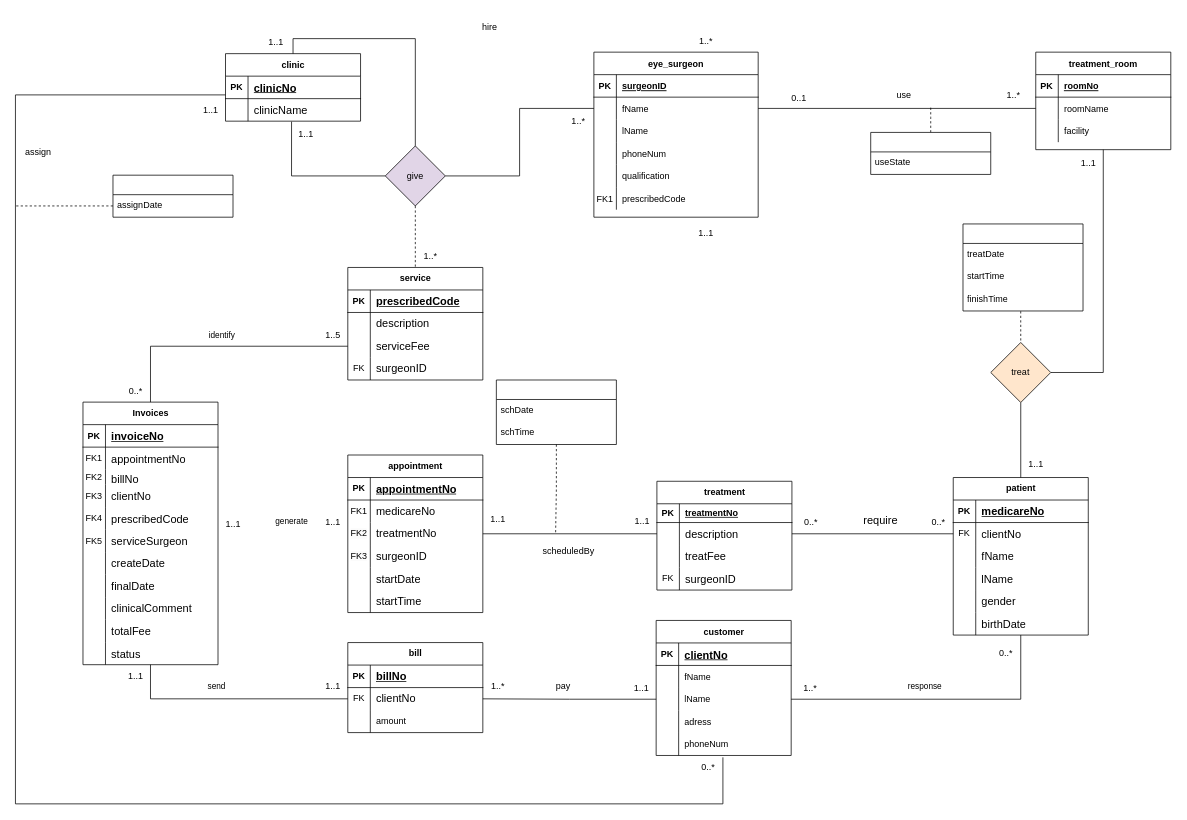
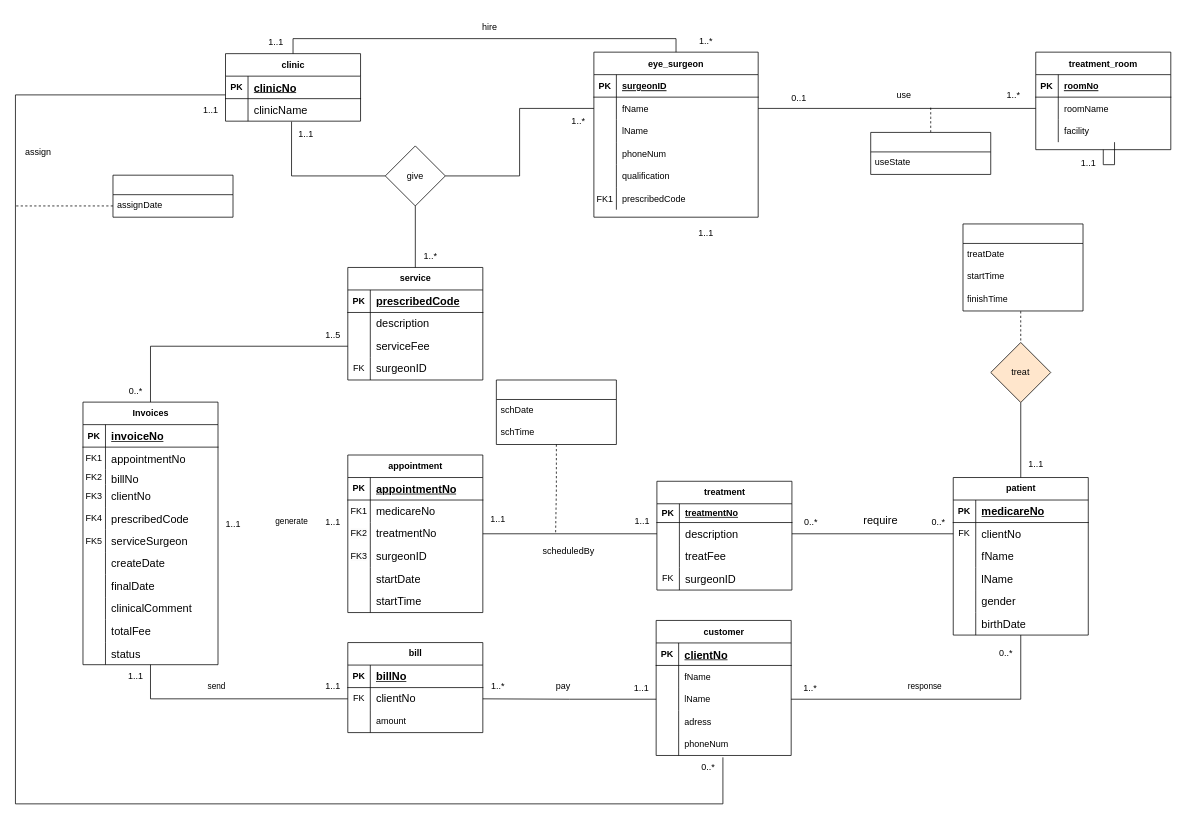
(415, 91) -> (550, 39)
(415, 176) -> (415, 176)
(415, 235) -> (415, 235)
(1103, 293) -> (1114, 162)
(222, 335) -> none
